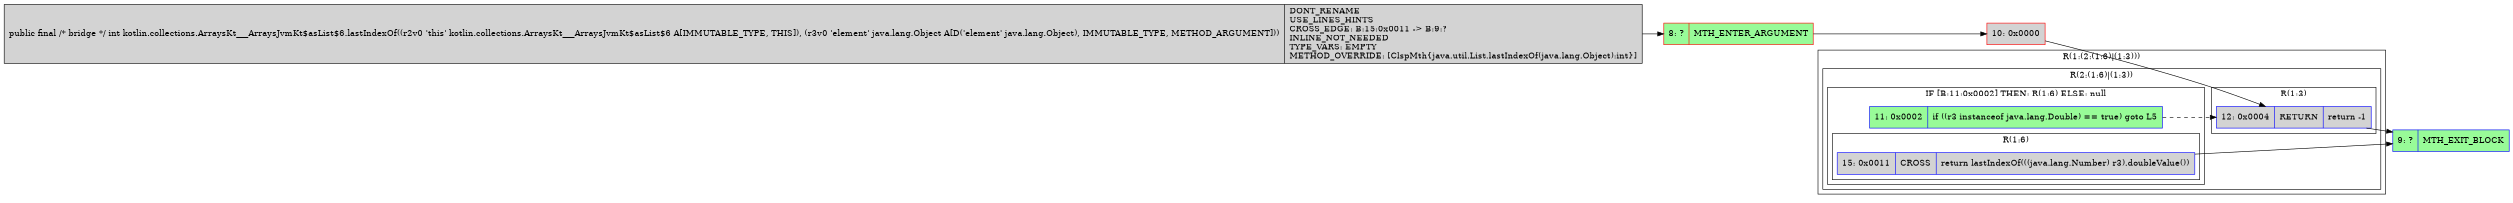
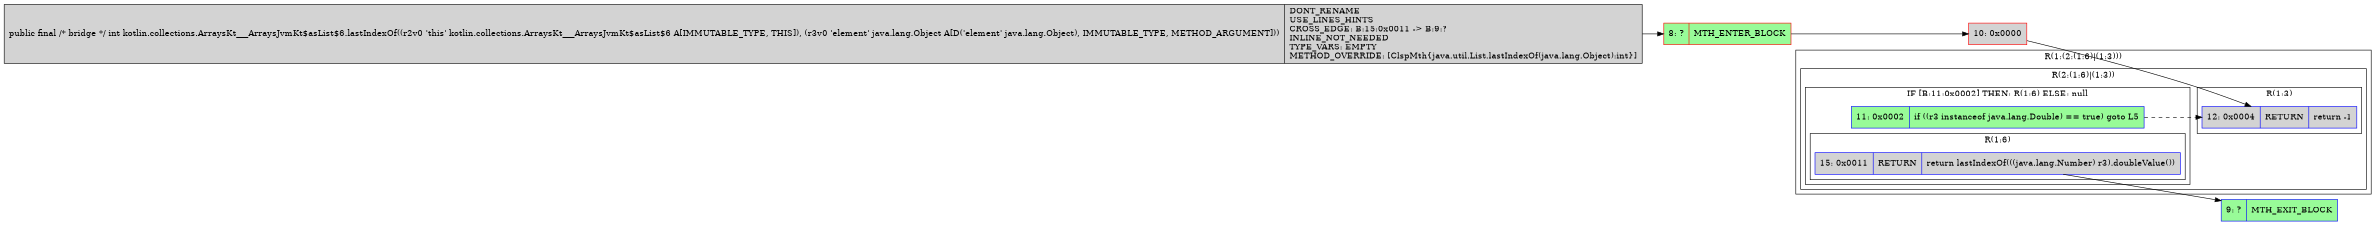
(1751, 34) -> (1740, 34)
(2372, 129) -> none
(1916, 163) -> (1898, 163)
